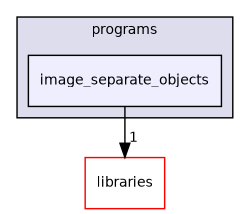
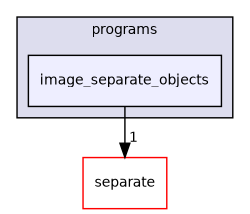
(125, 183) -> (125, 183)
